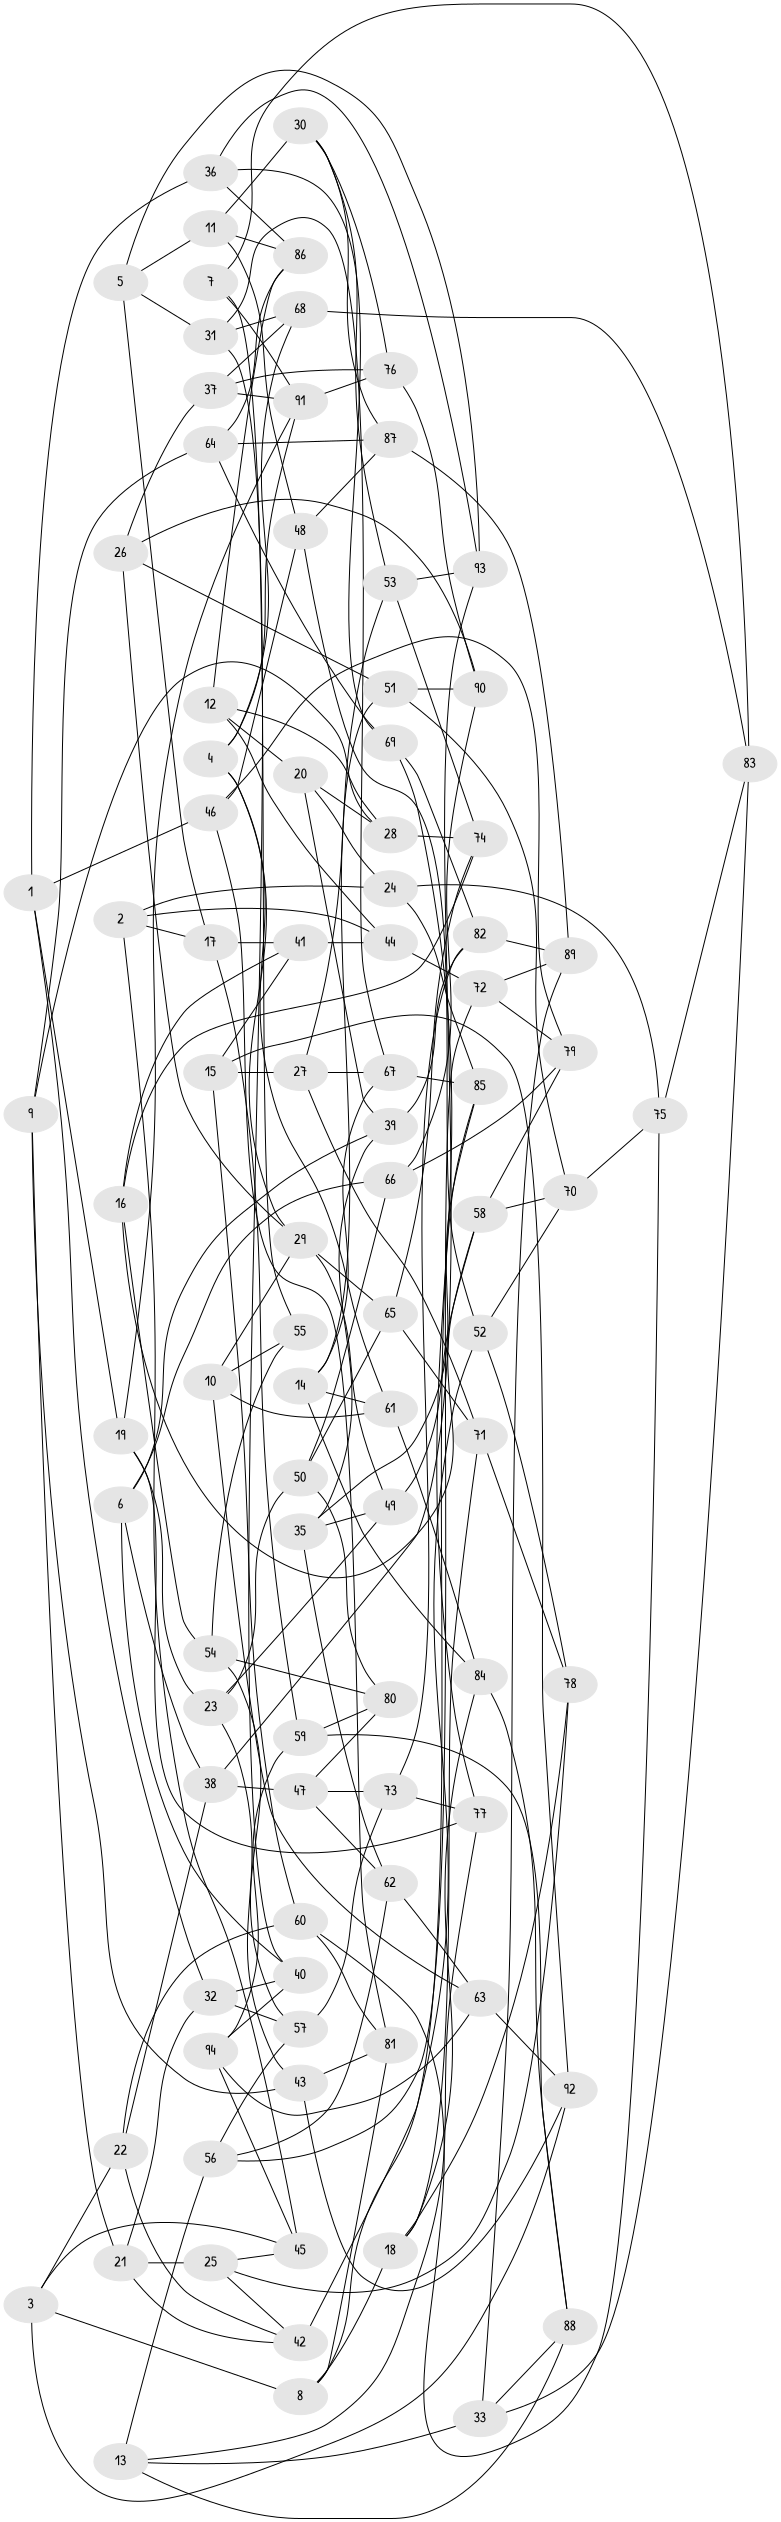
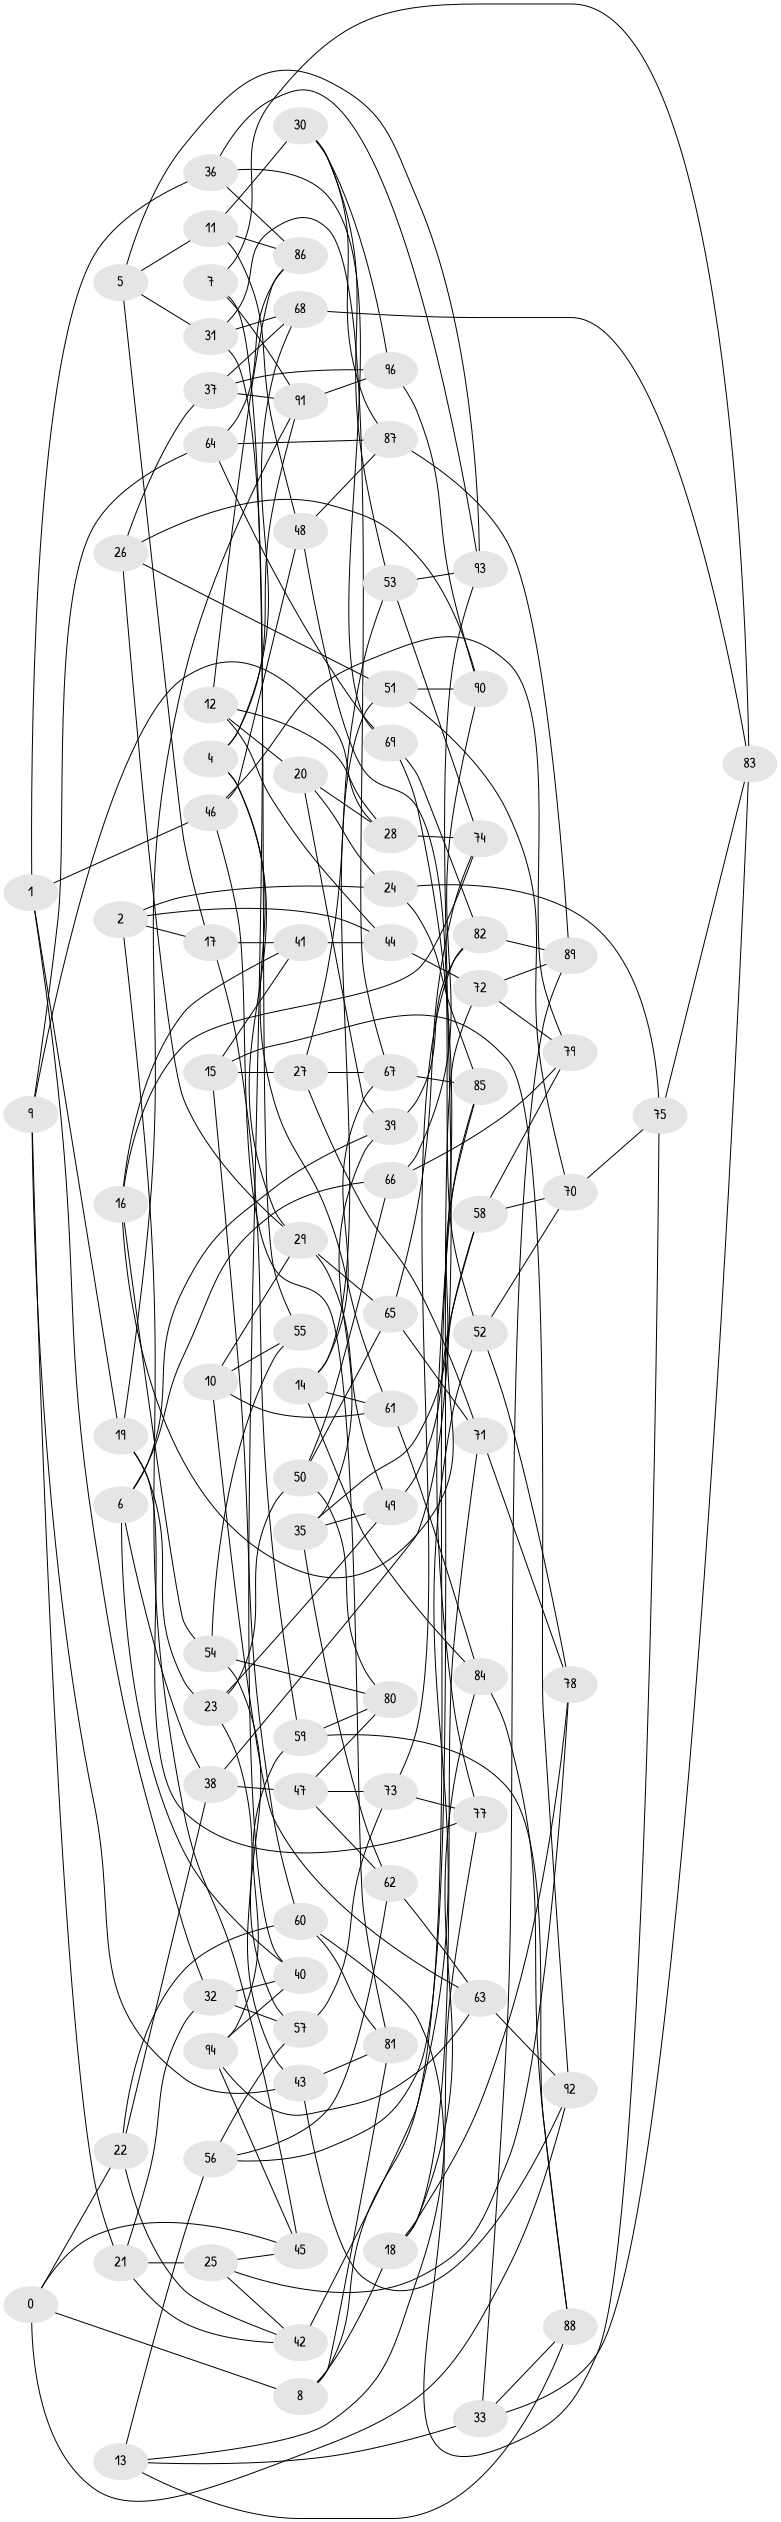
(390, 370) -> (390, 370)
(31, 2305) -> (31, 2305)
